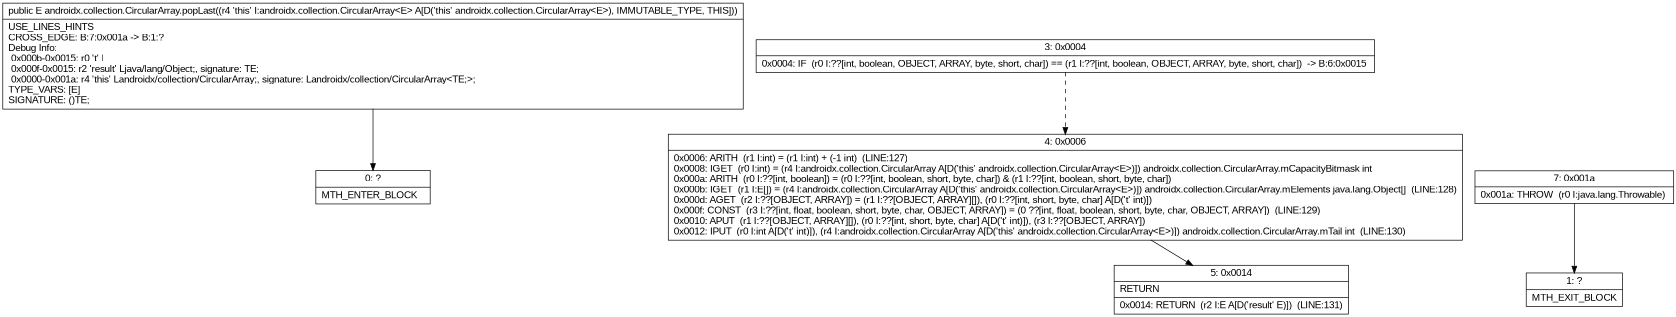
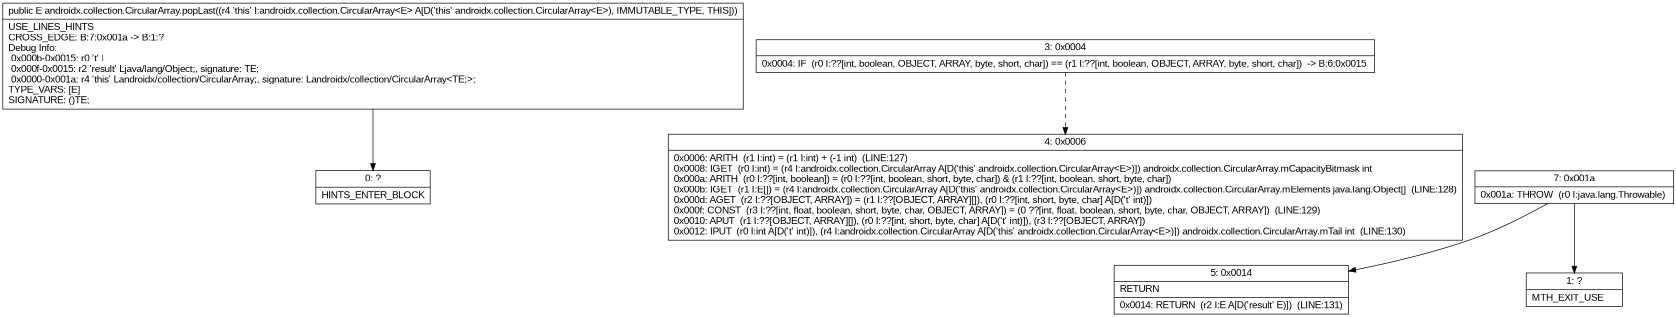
(370, 195) -> (373, 195)
(1169, 251) -> (1455, 245)
(1574, 298) -> (1568, 298)
